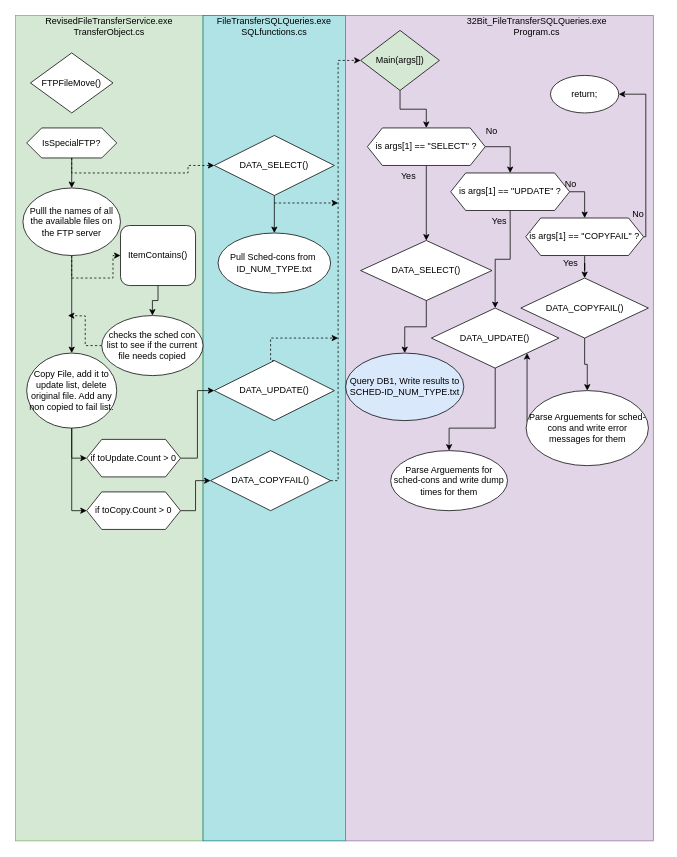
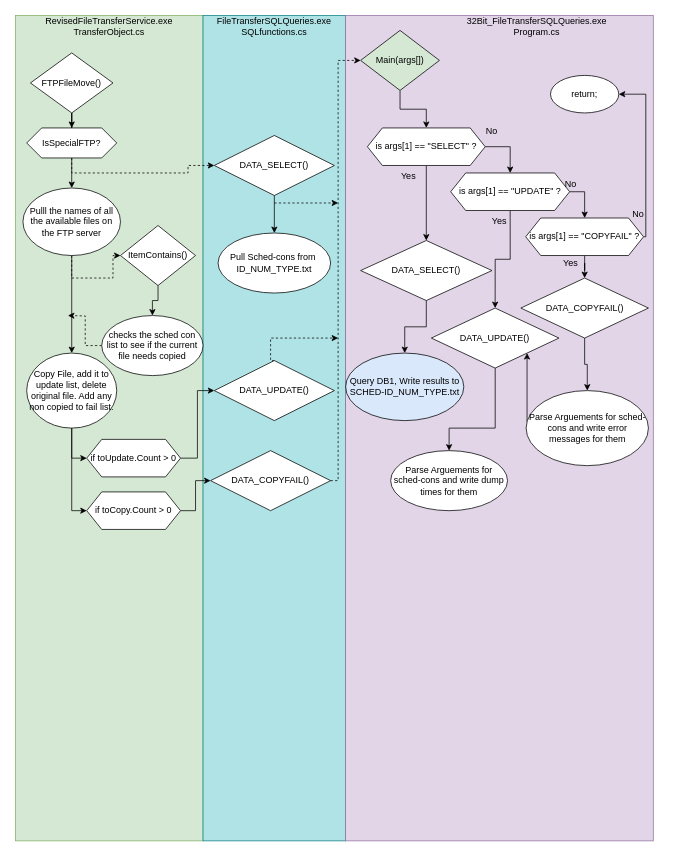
none -> (72, 123)
(158, 255) -> (158, 255)
